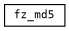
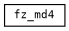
(35, 15) -> (35, 15)
